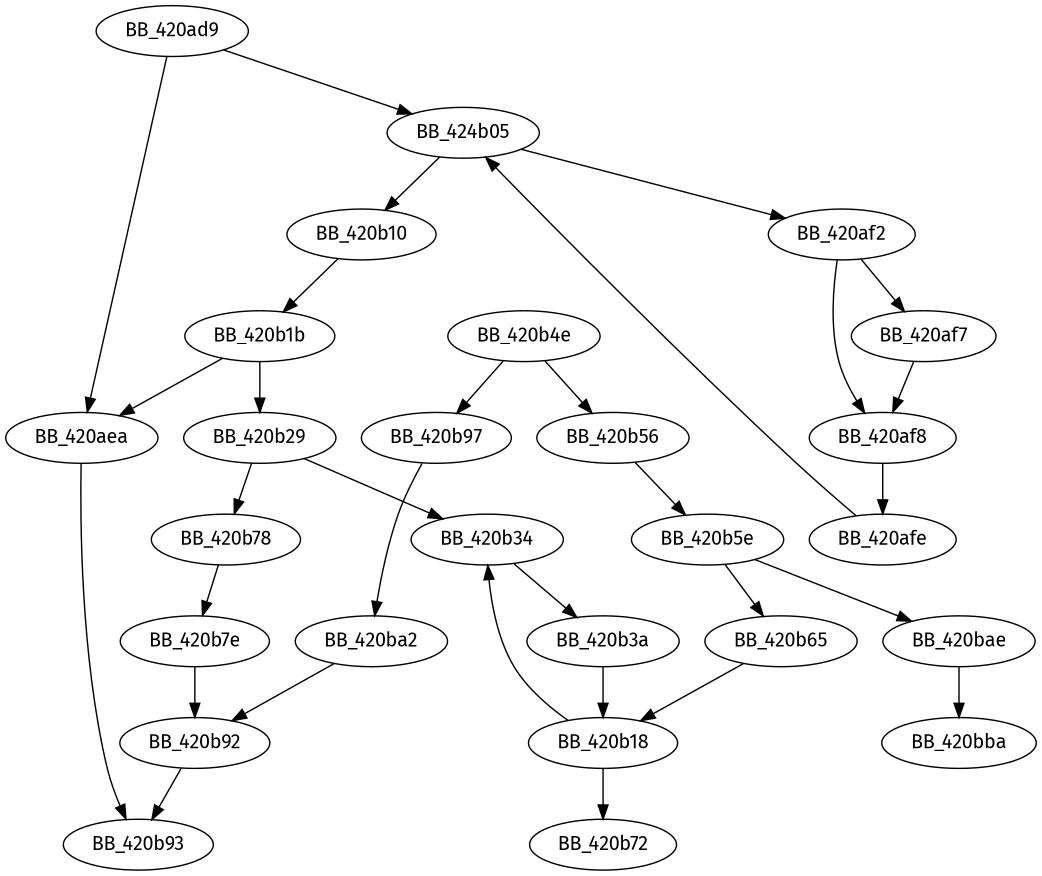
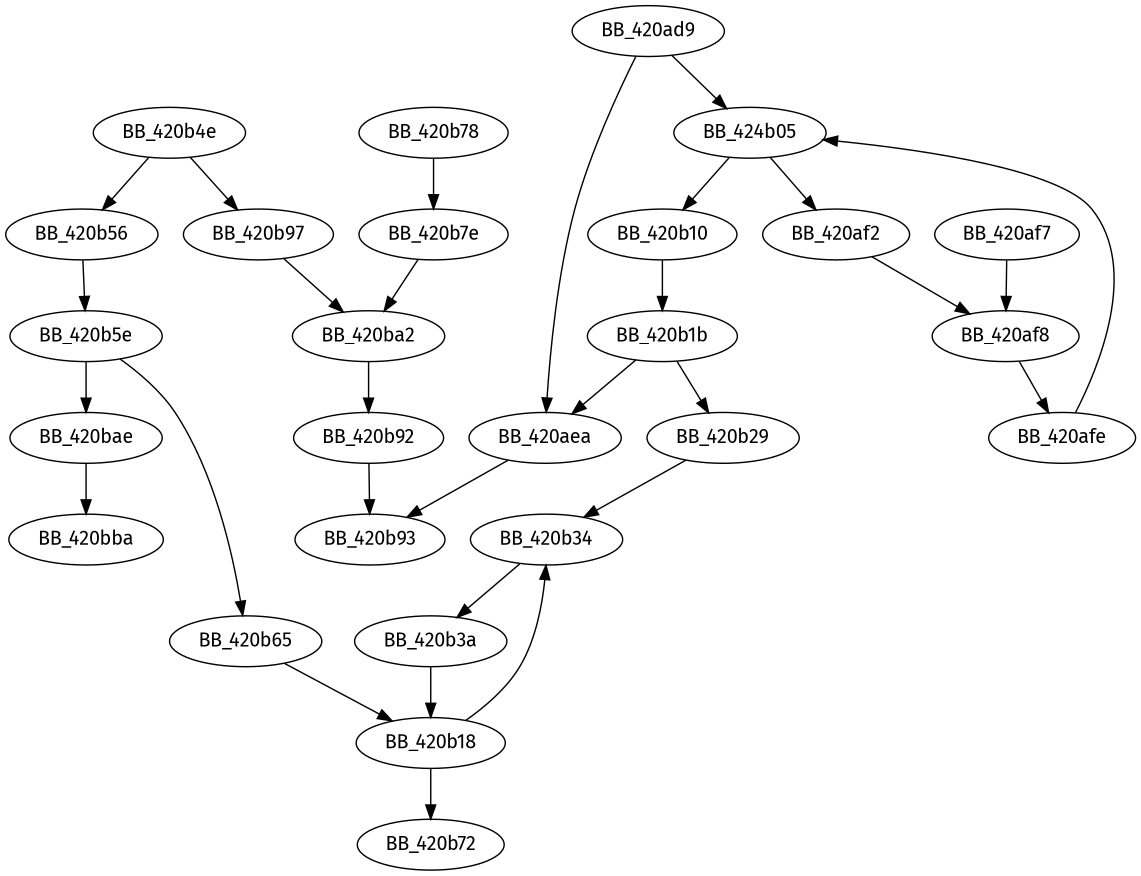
(878, 280) -> none
(245, 482) -> none
(195, 685) -> (405, 279)
